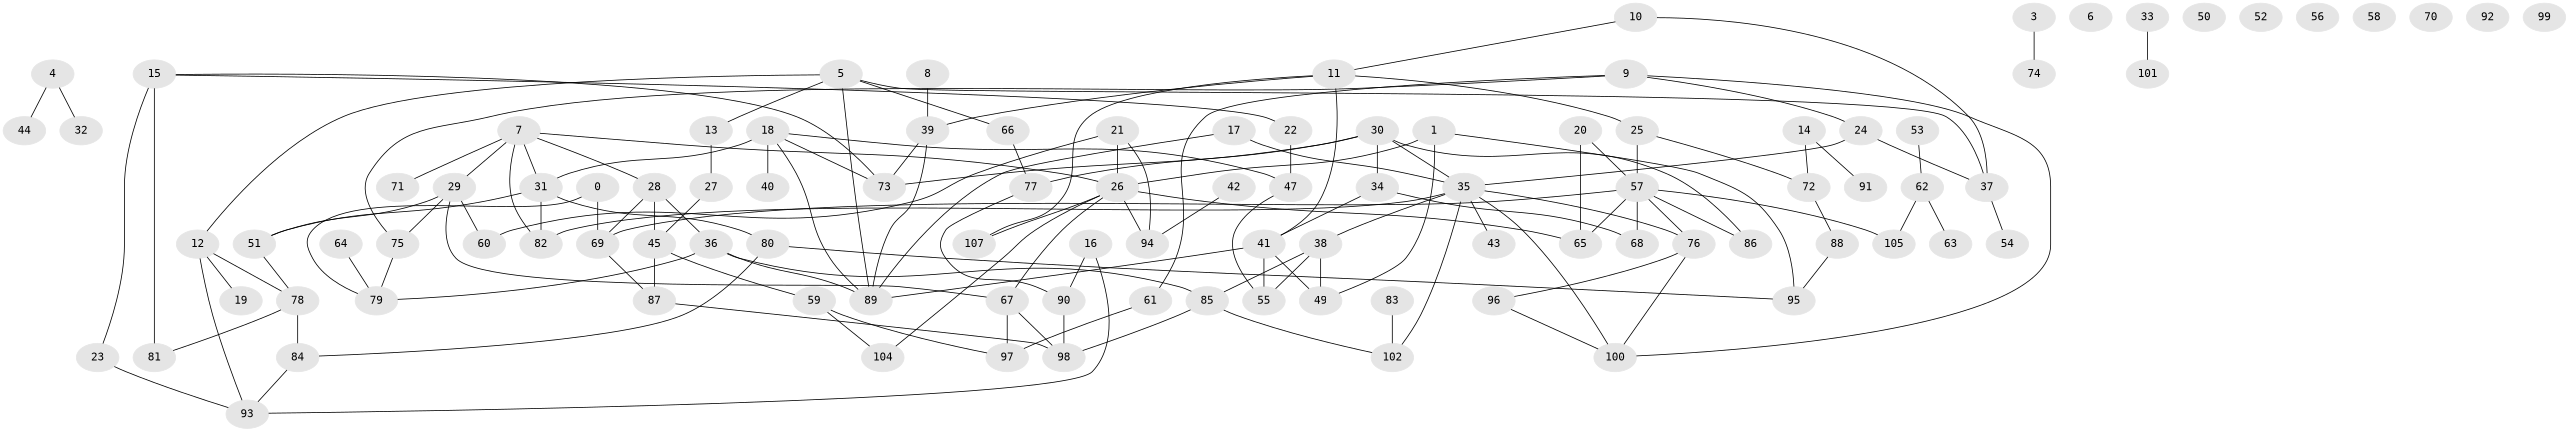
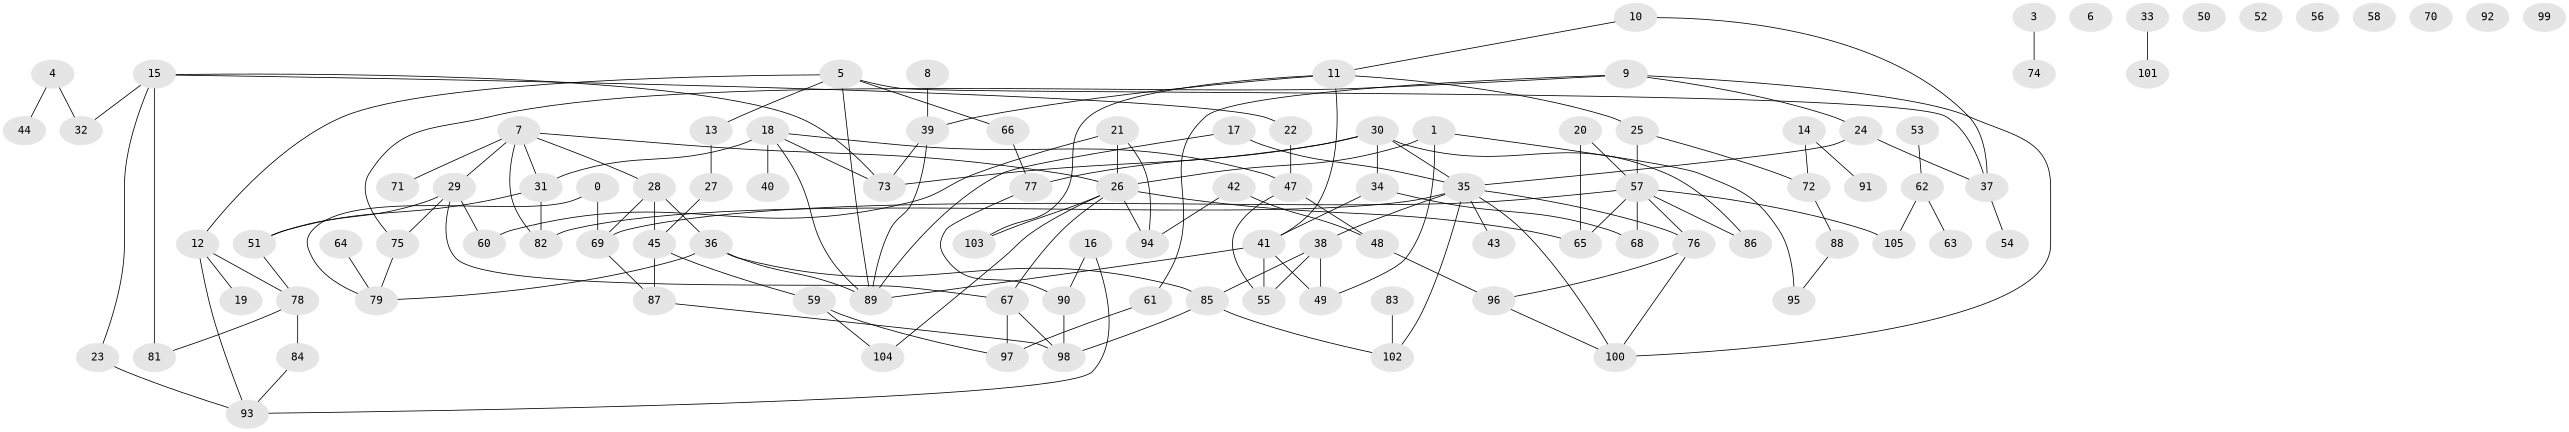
none -> (118, 102)
(768, 244) -> none
(974, 244) -> (974, 244)
none -> (1377, 244)
